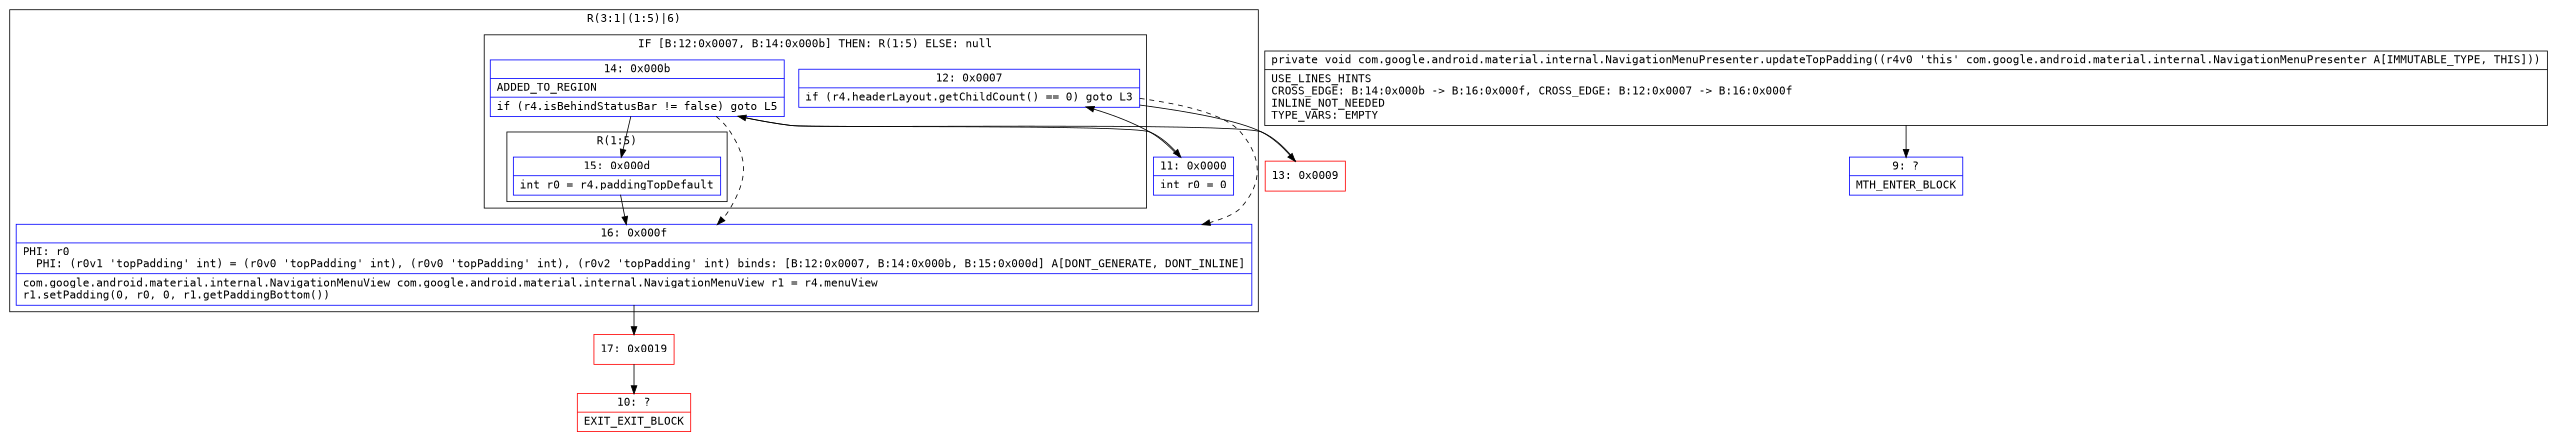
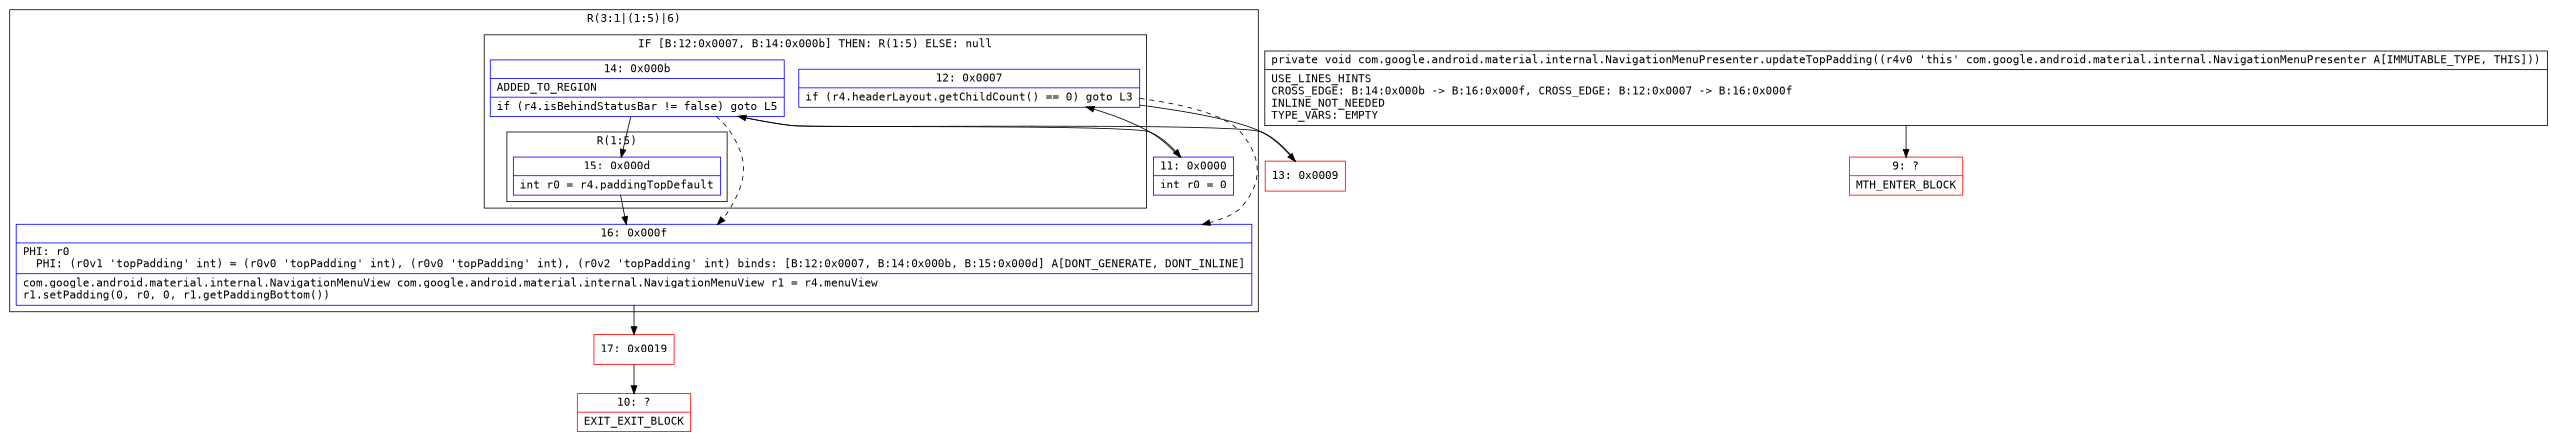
(1906, 176) -> (1906, 176)
